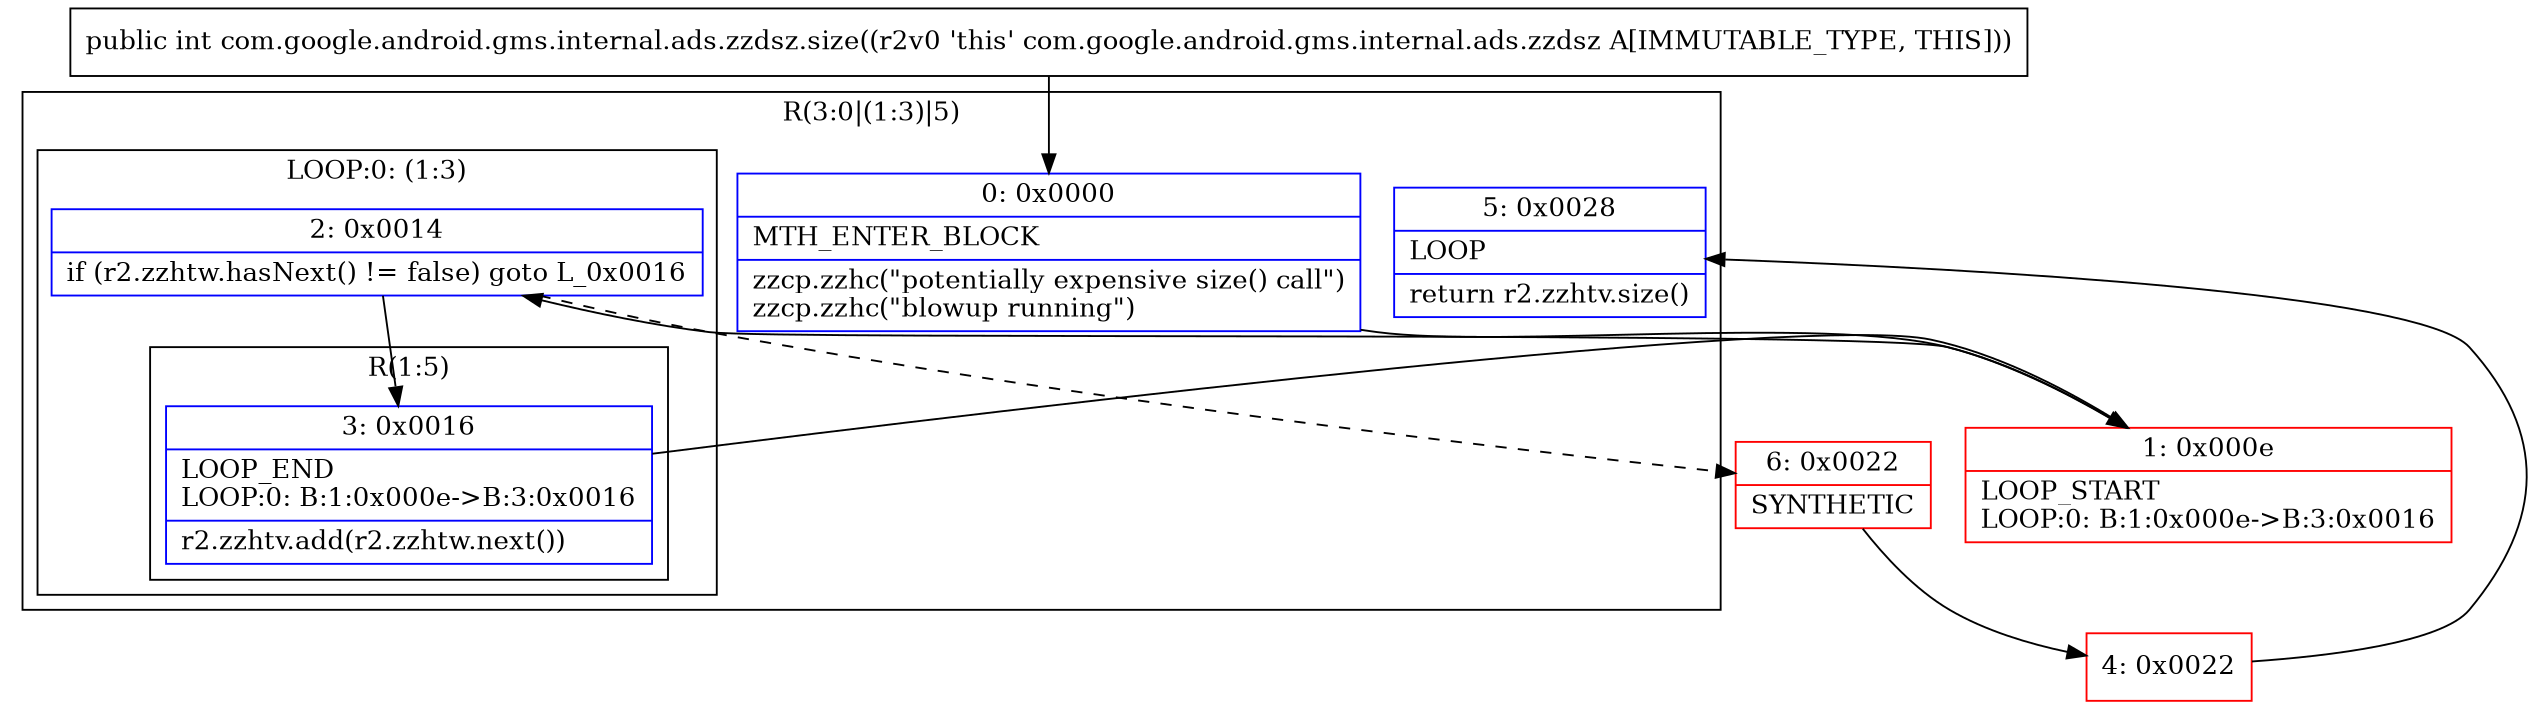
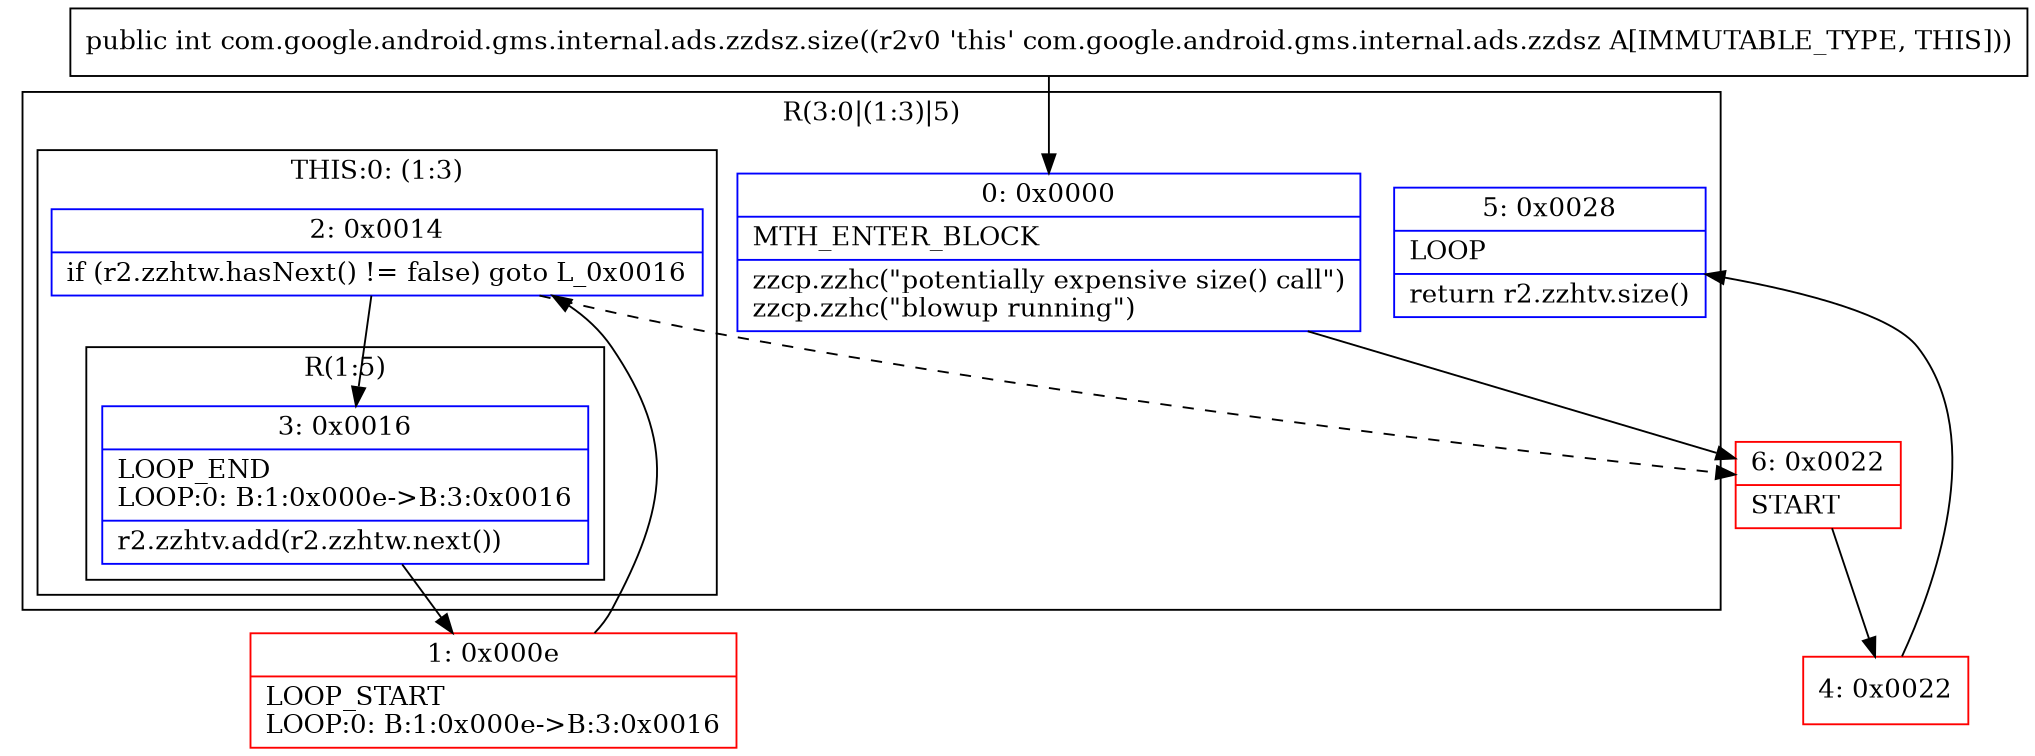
(377, 172) -> (377, 172)
(1743, 333) -> (1512, 392)
(1833, 506) -> (1796, 506)
